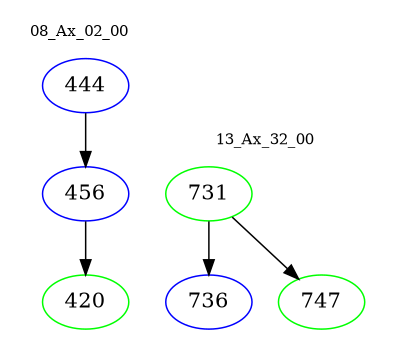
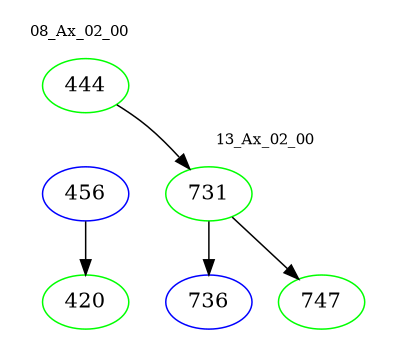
(86, 86) -> (86, 86)
(86, 132) -> (163, 141)
(265, 141) -> (265, 141)
